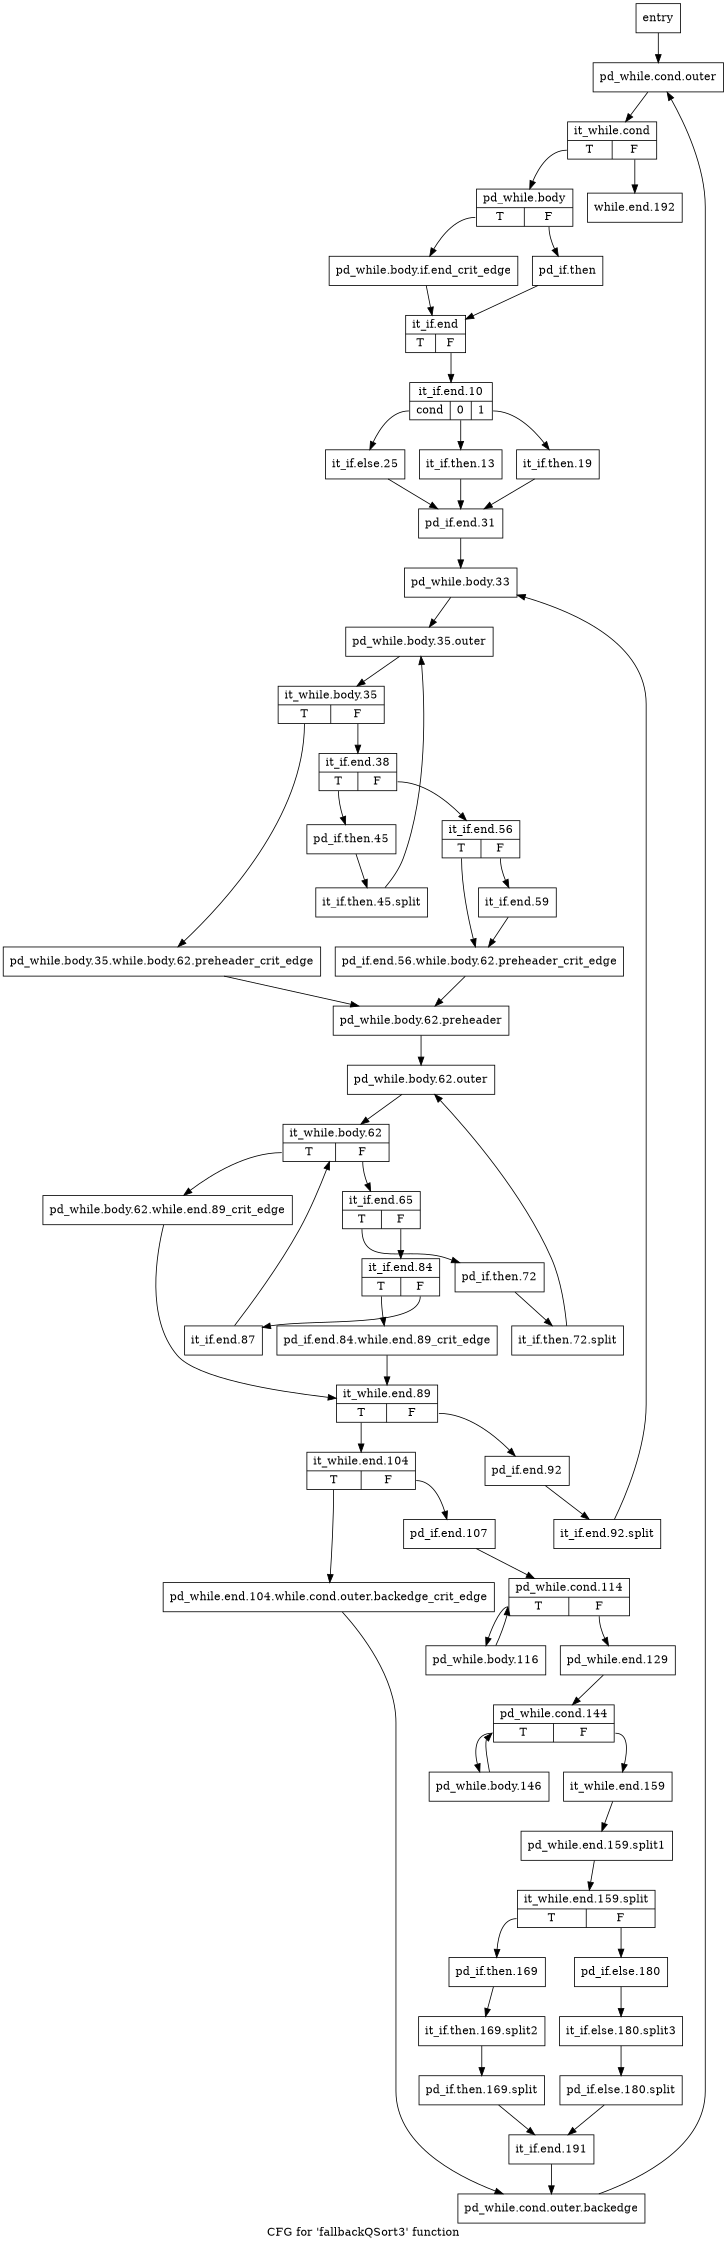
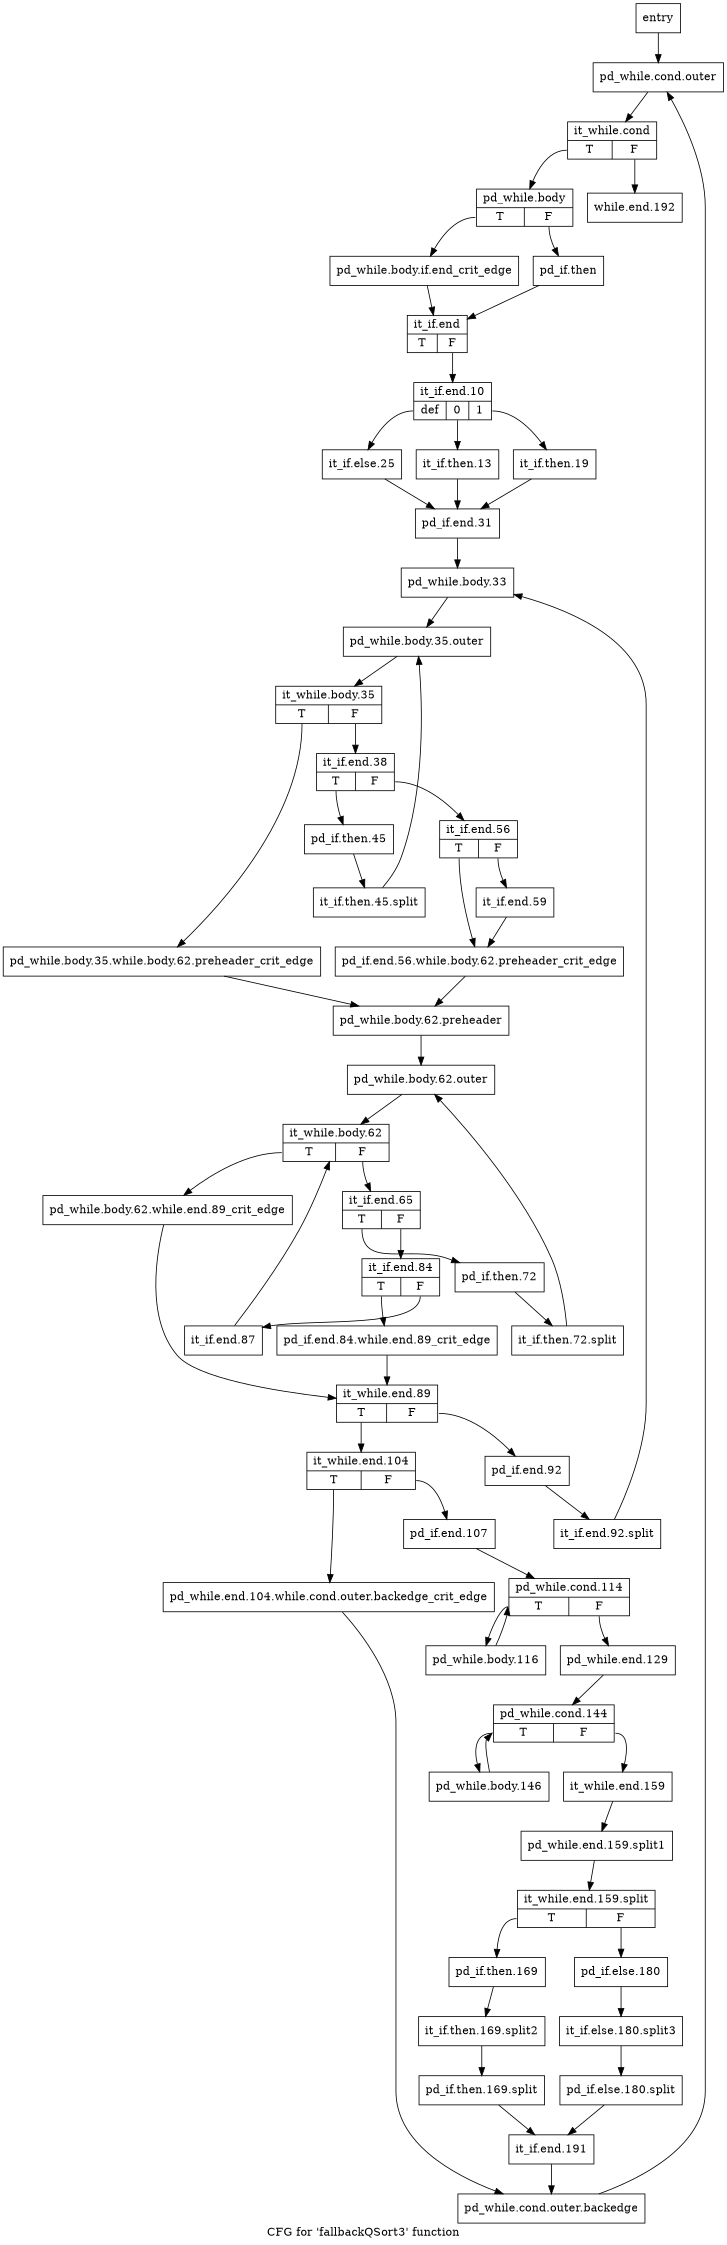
(430, 410) -> (430, 410)
